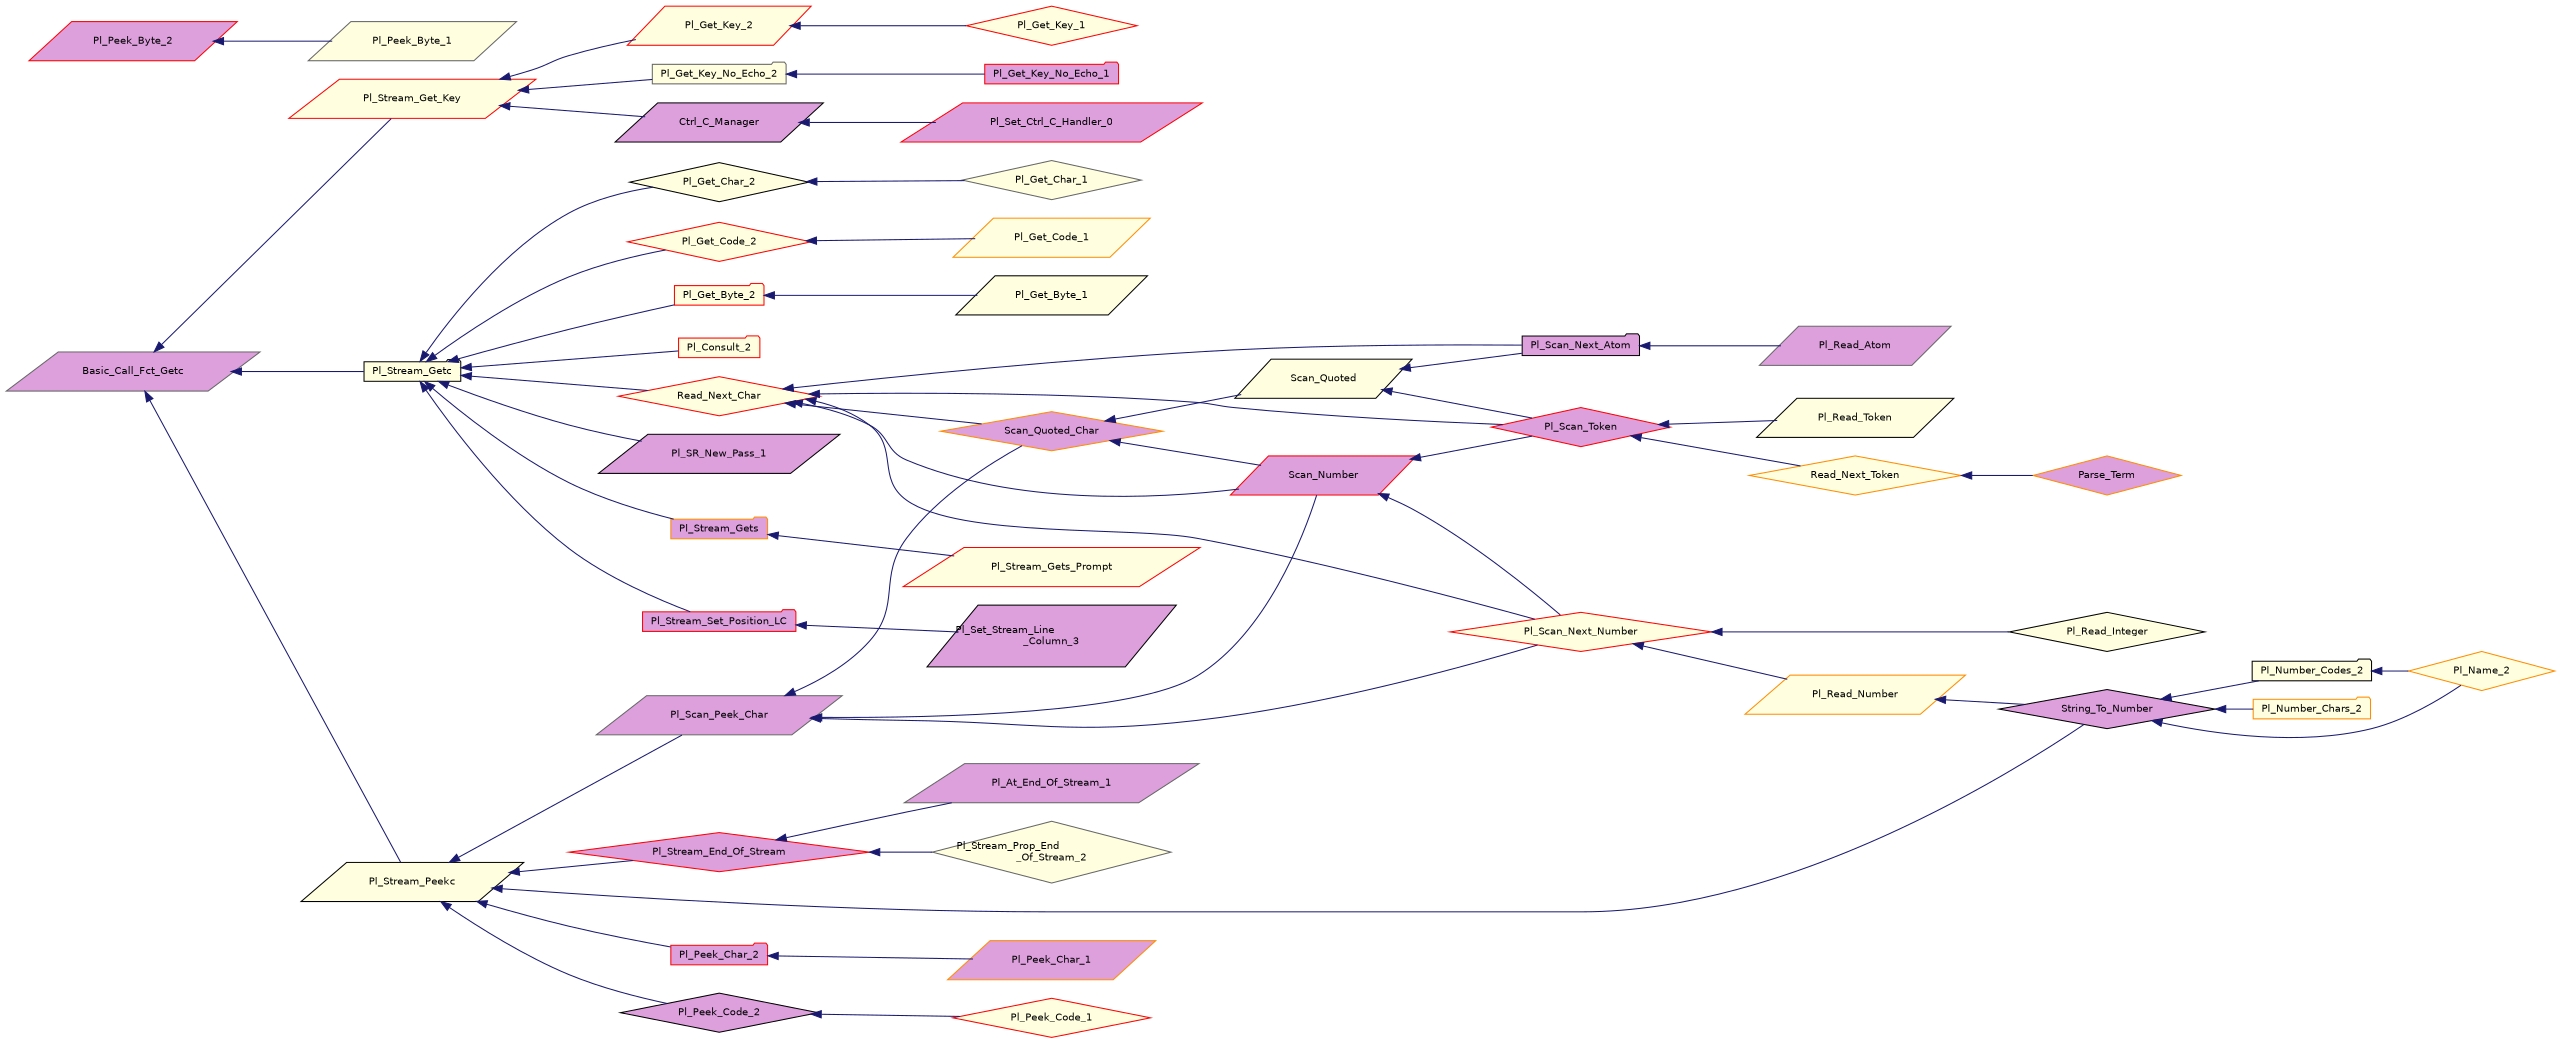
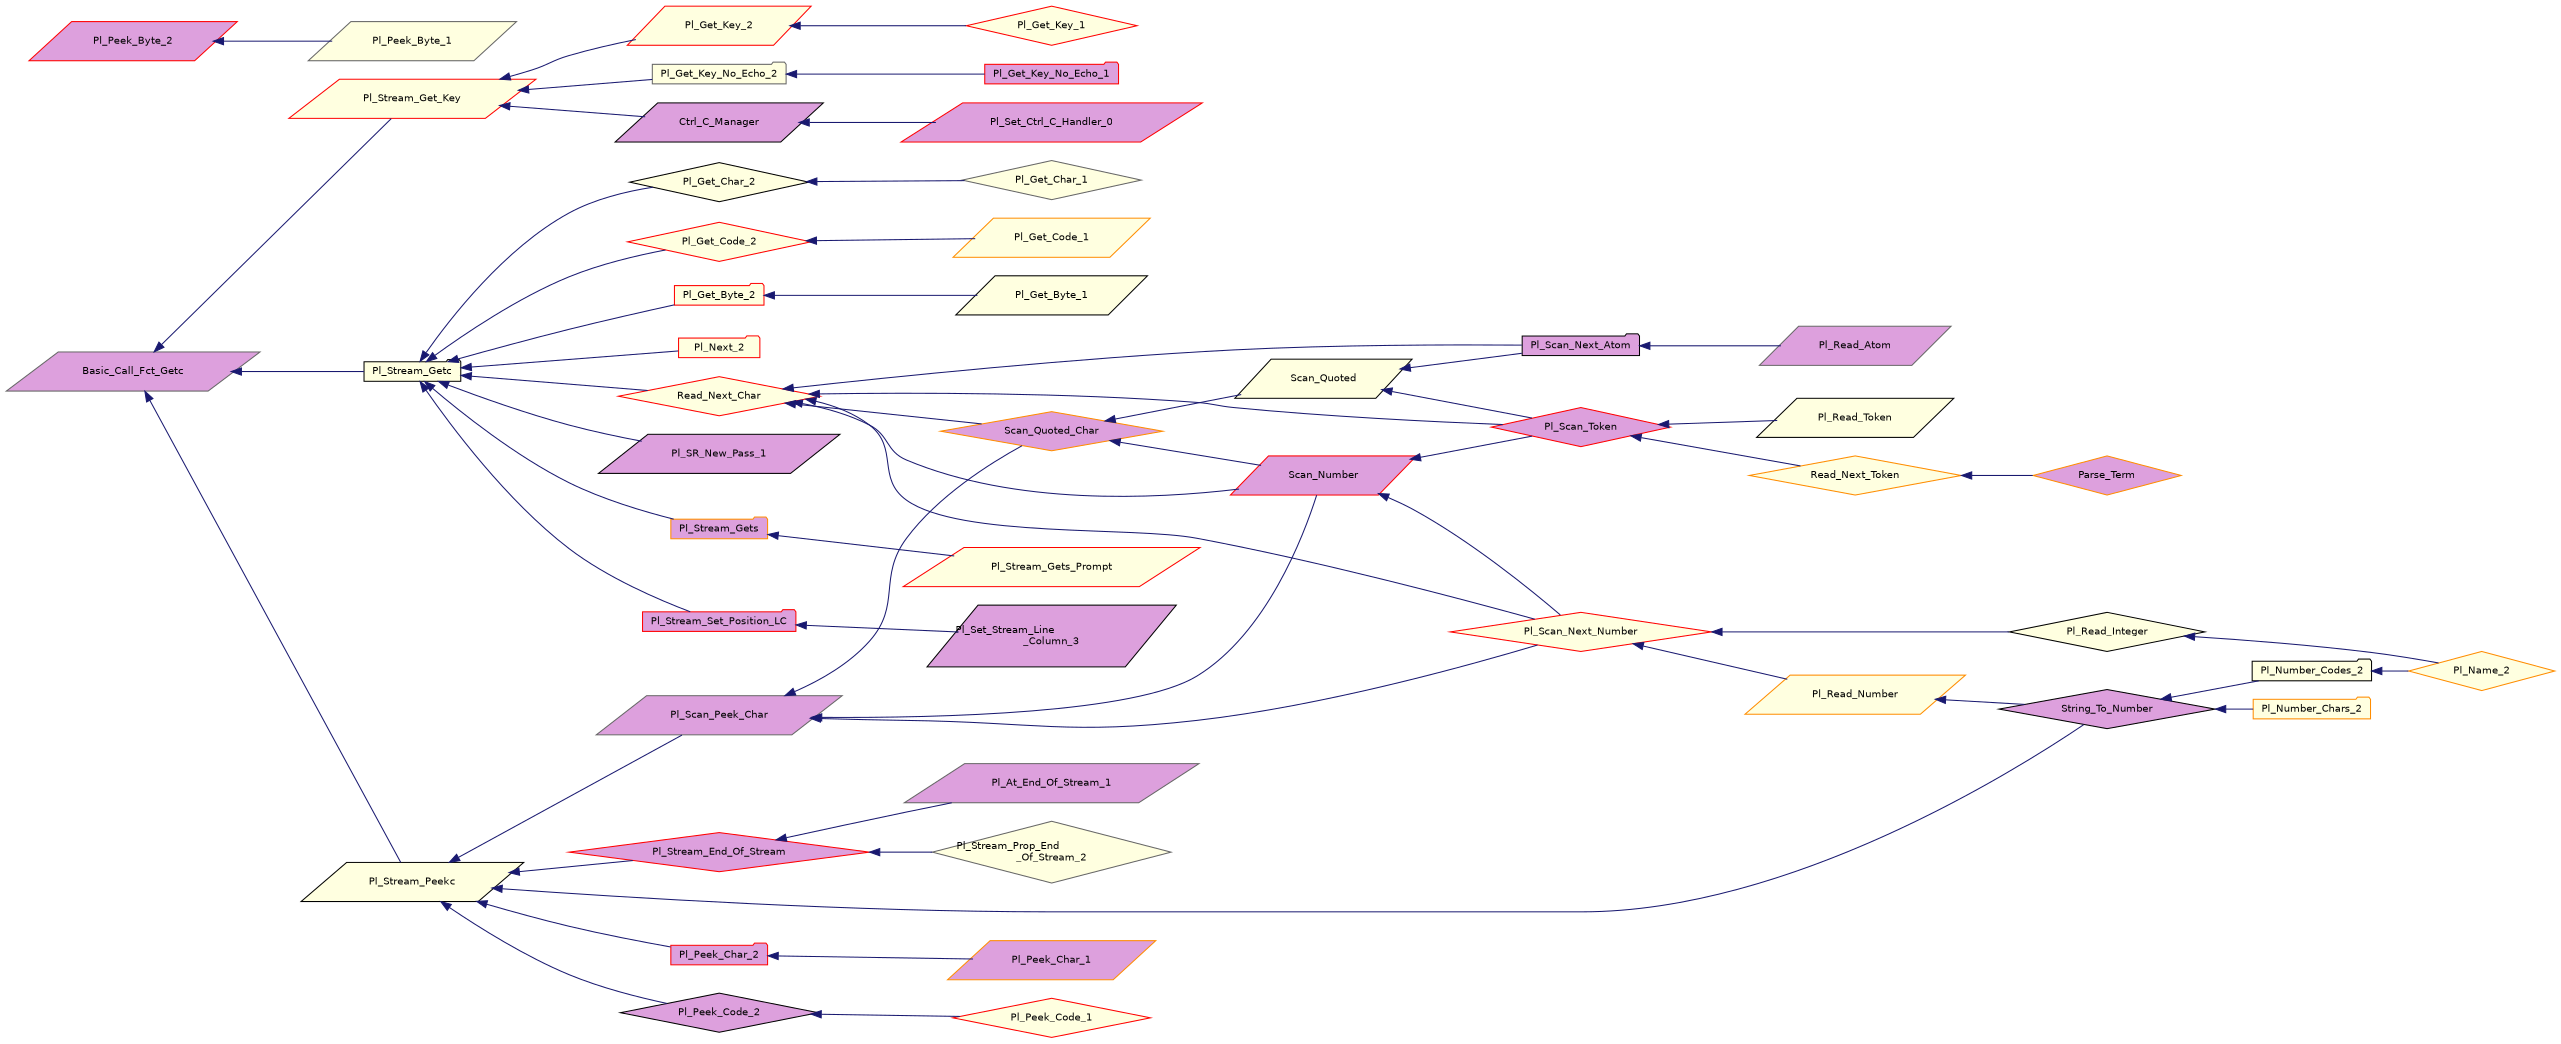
(719, 348) -> (719, 348)
(2316, 737) -> (2317, 647)
